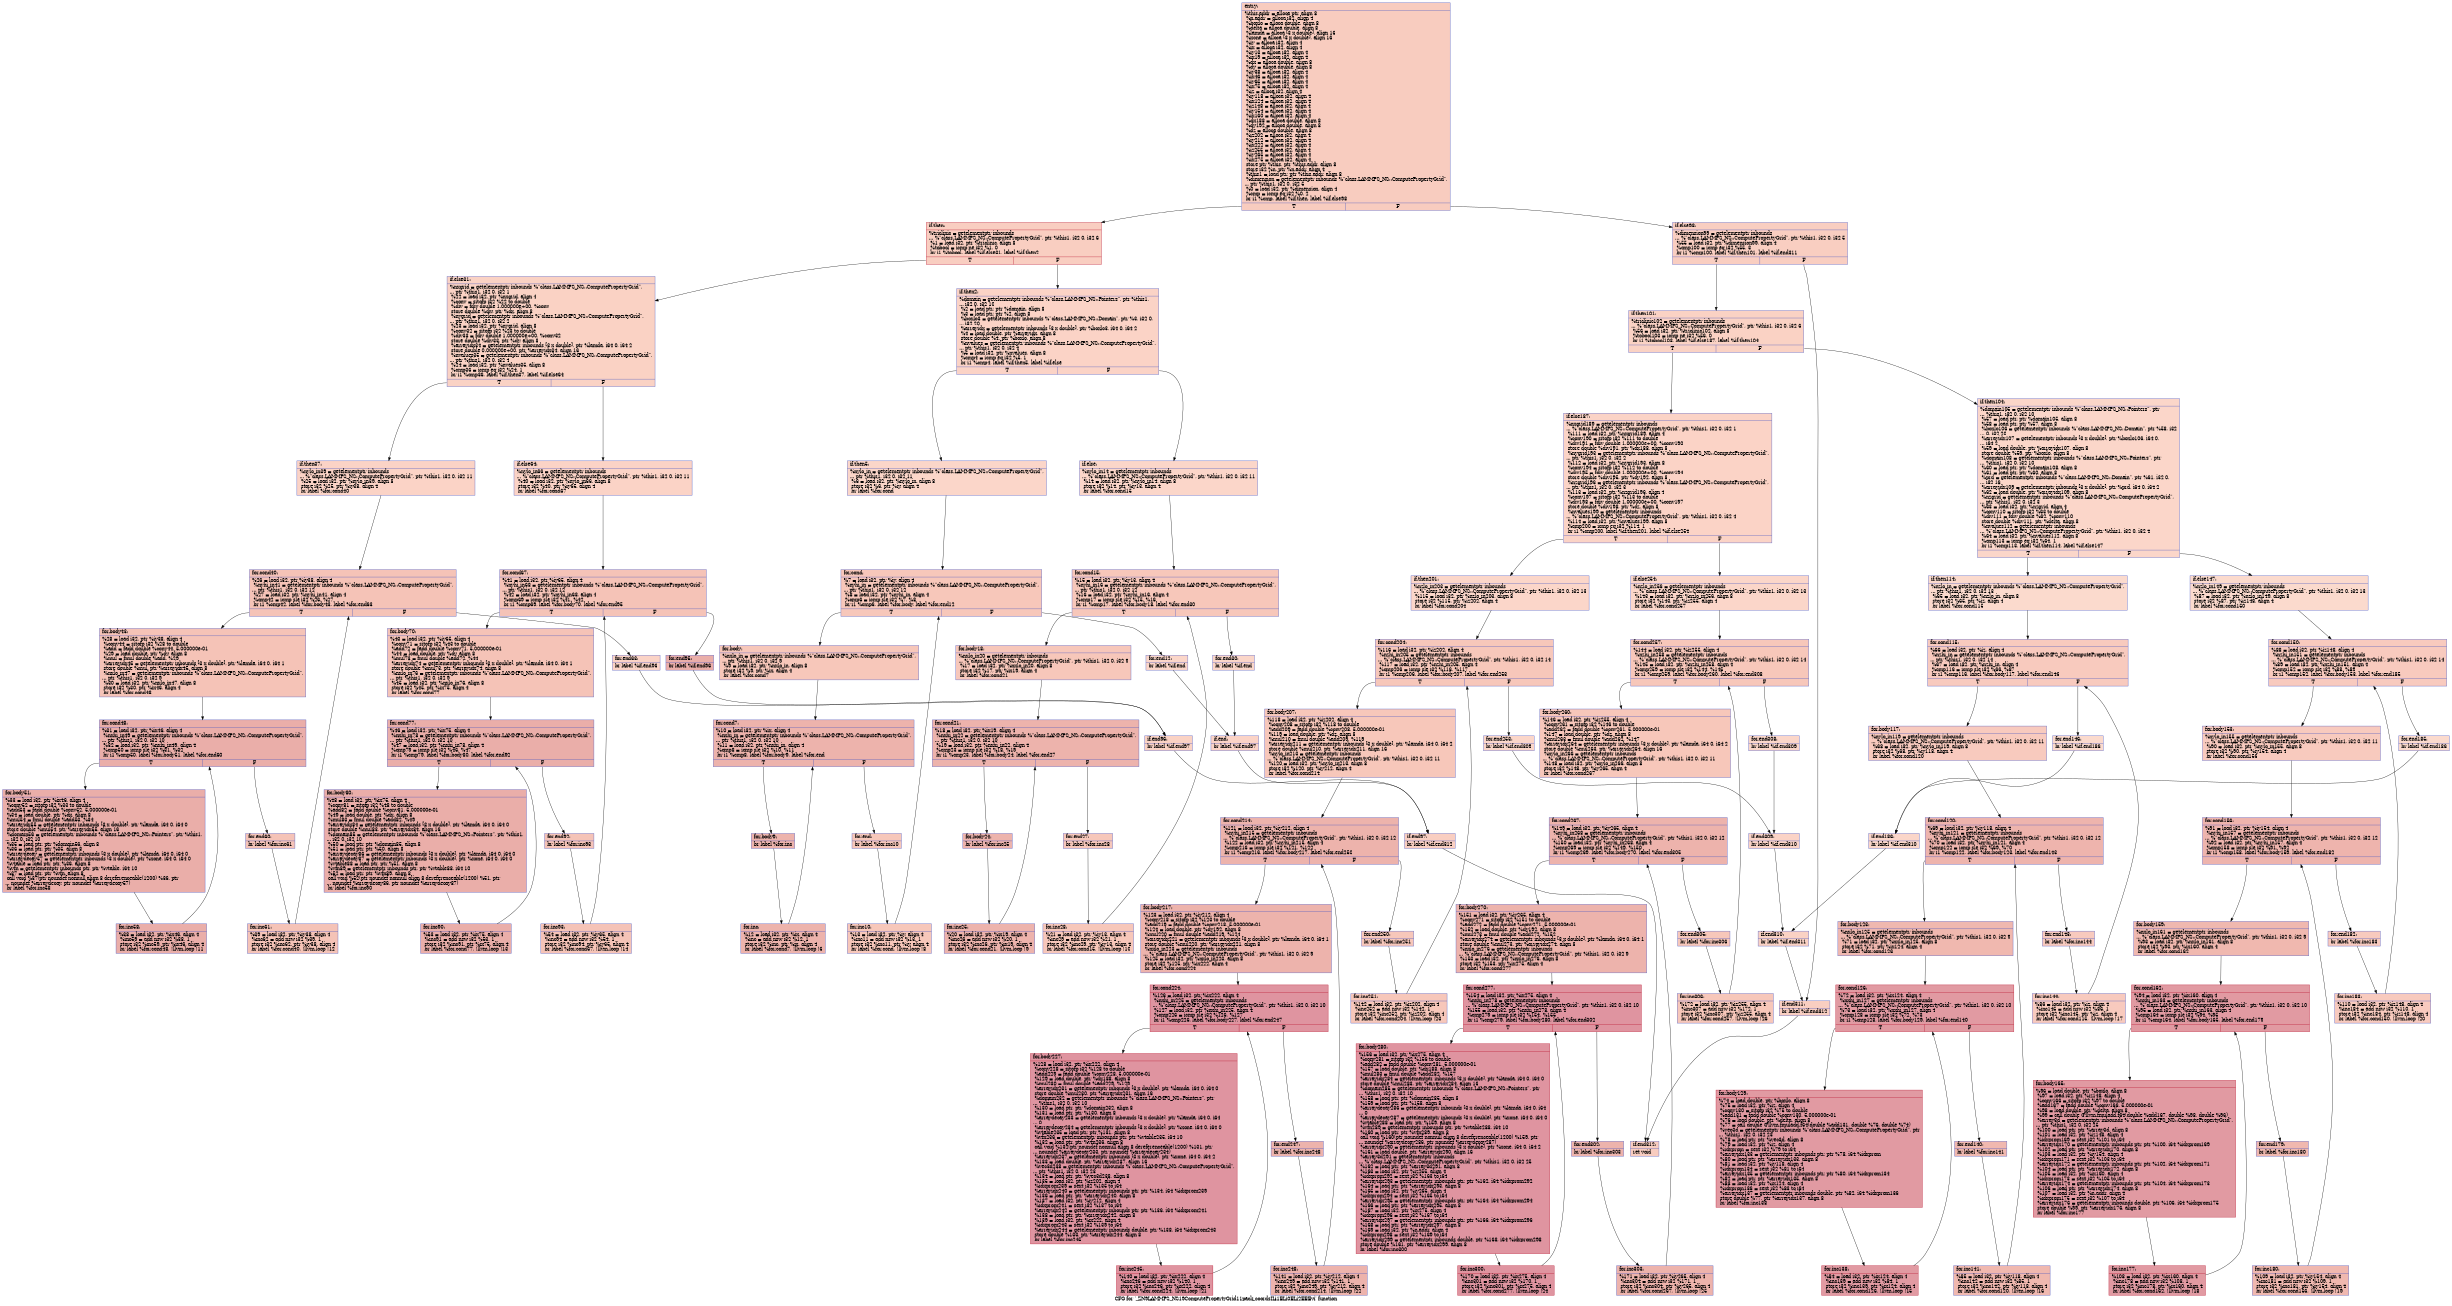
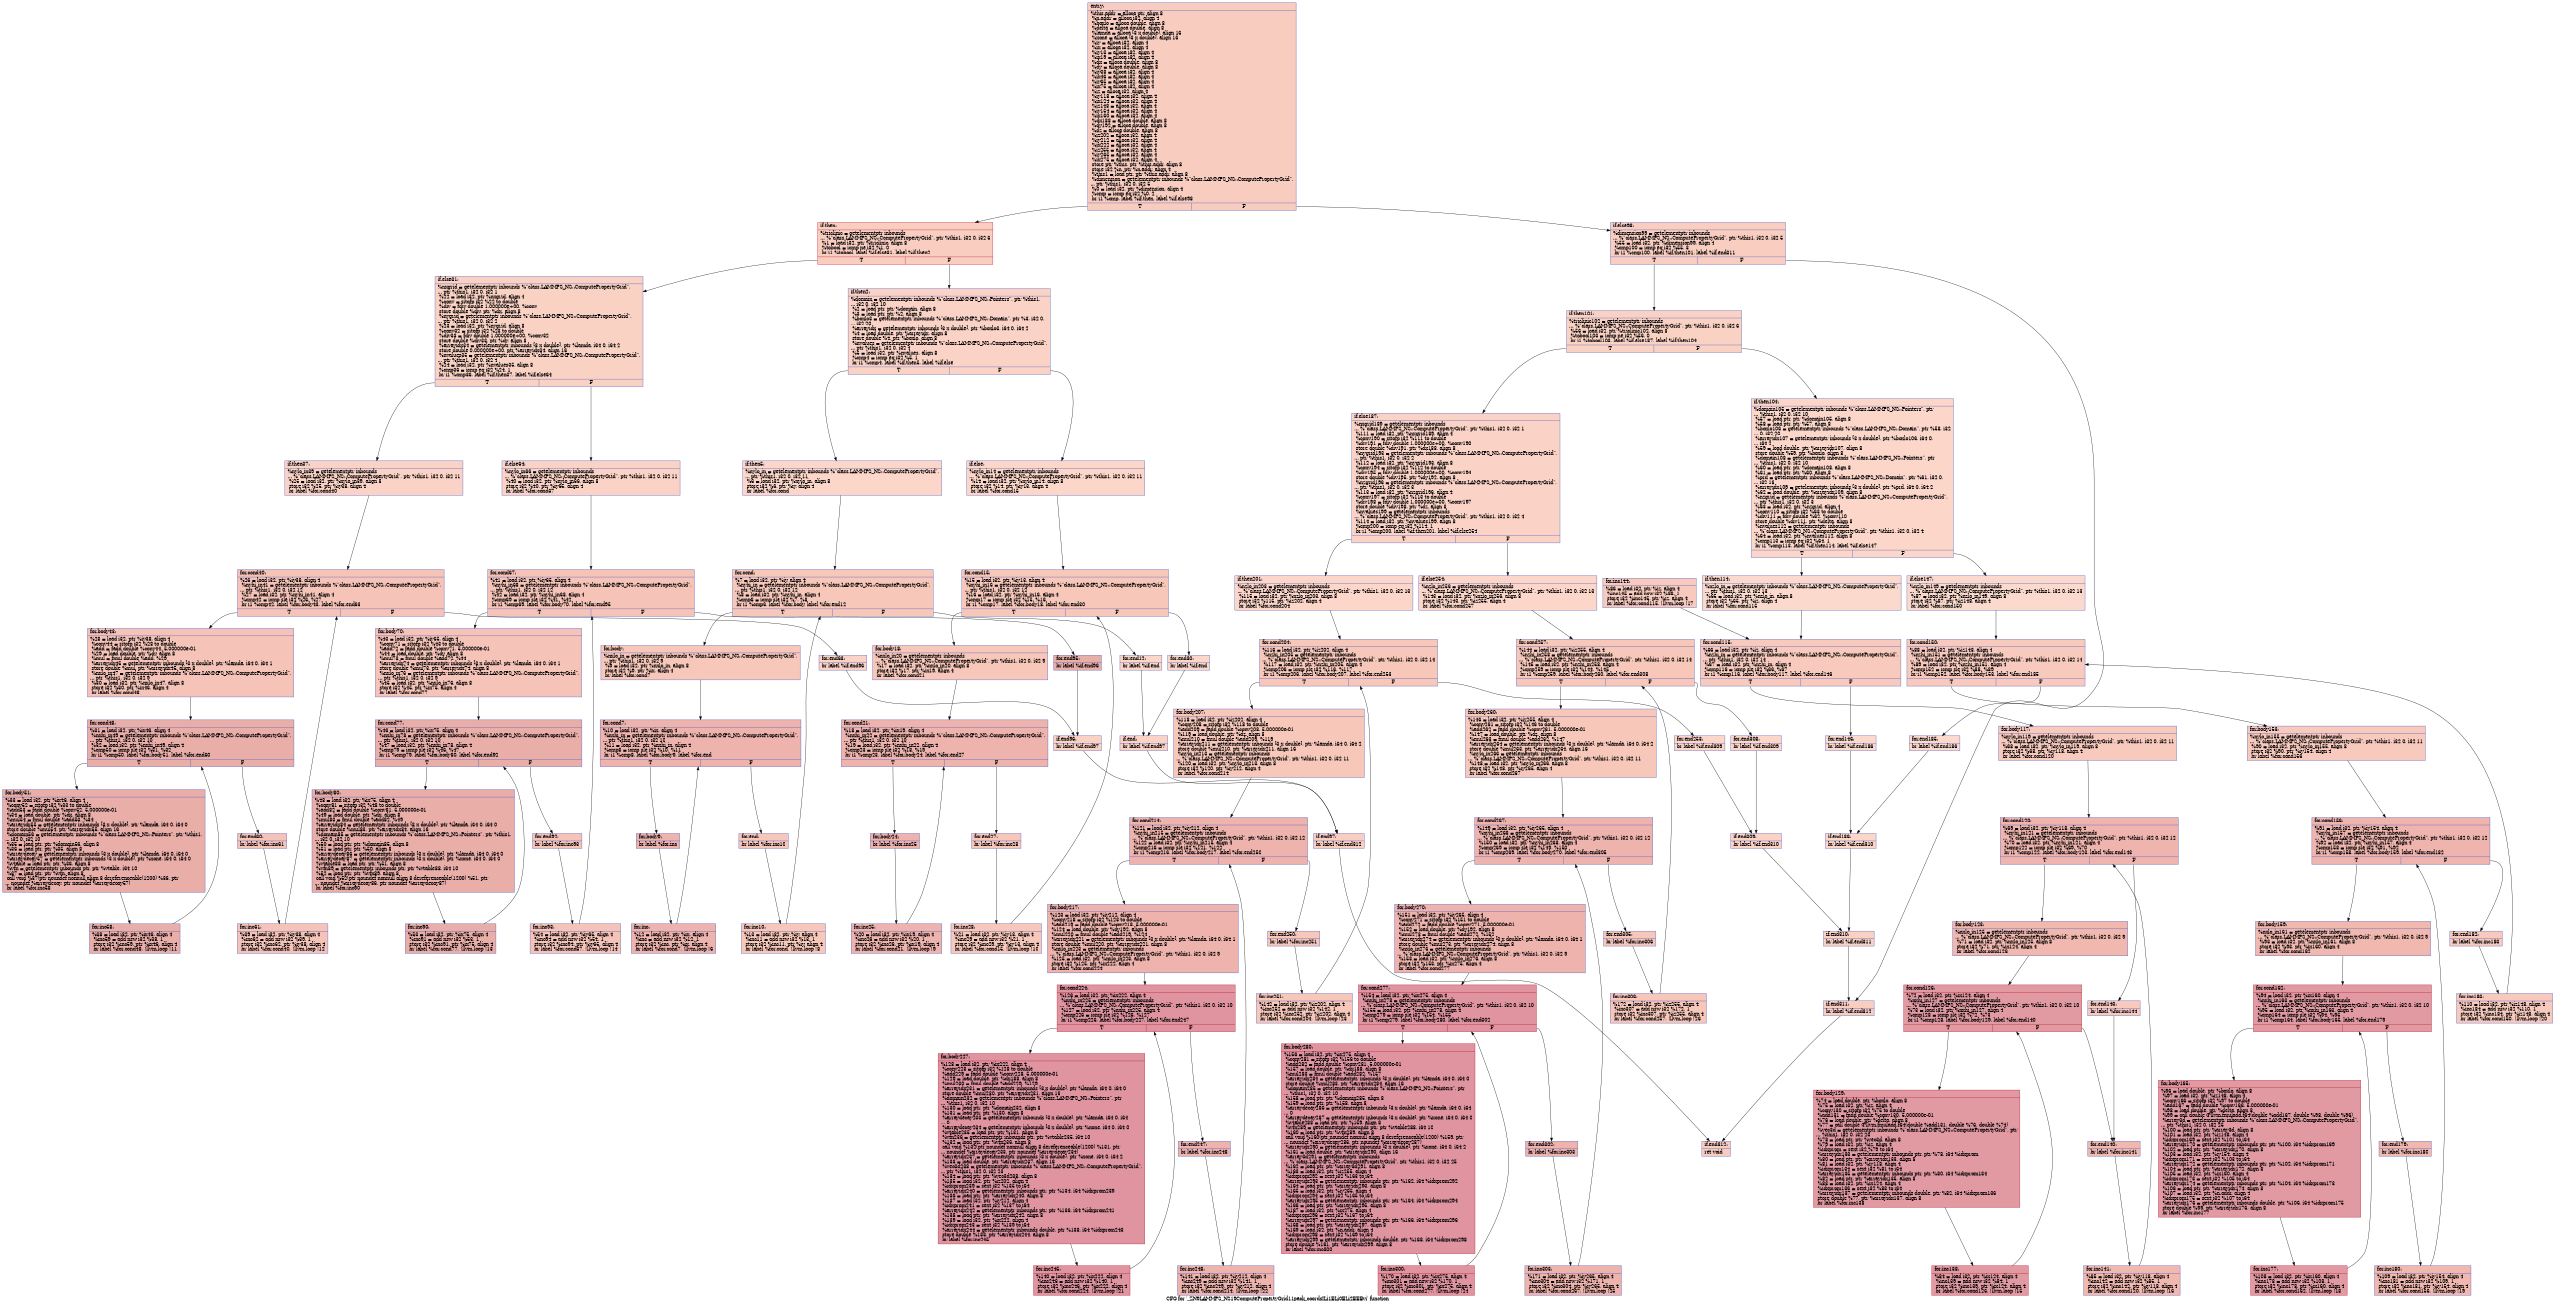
(2073, 968) -> (2114, 1077)
